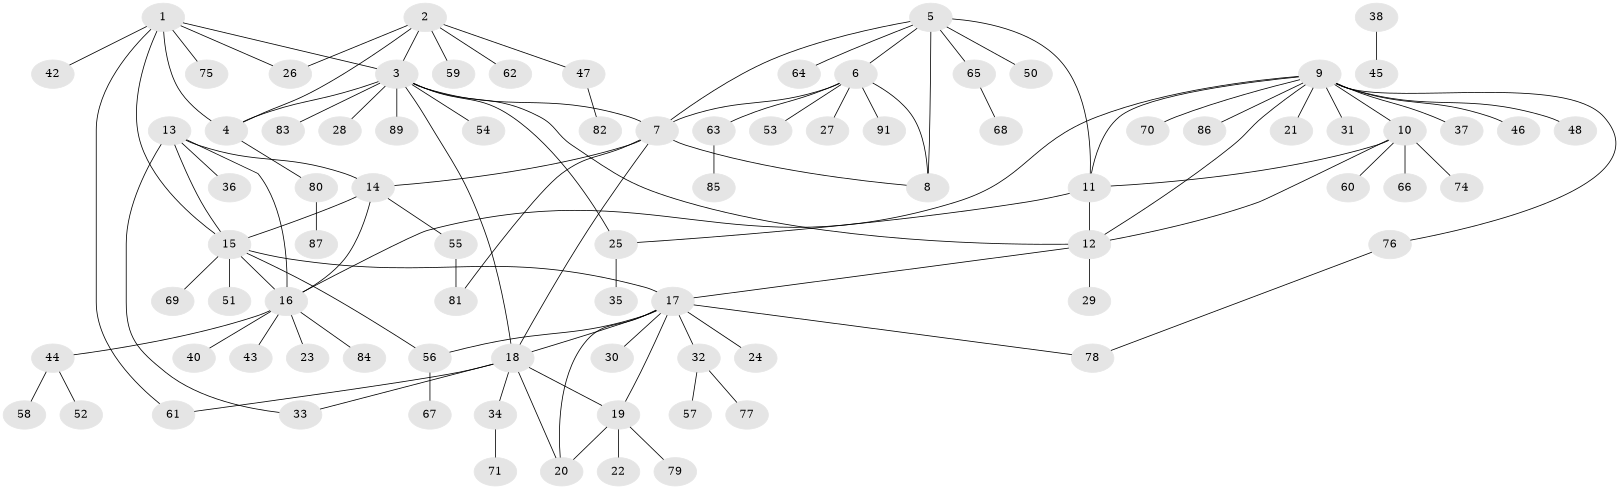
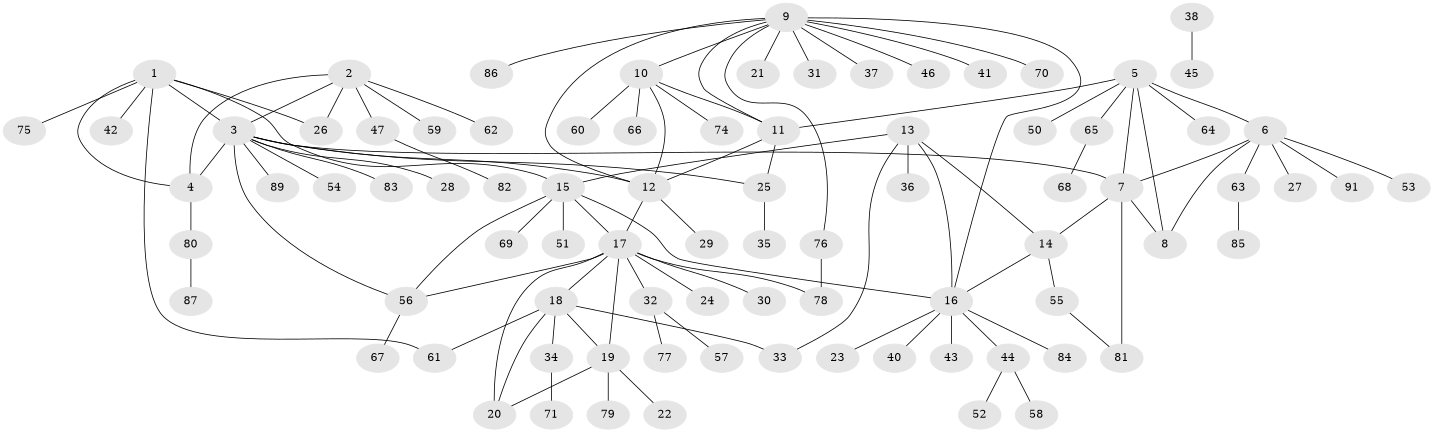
(1575, 131) -> (985, 74)
(476, 208) -> (287, 241)
(303, 218) -> none
(580, 242) -> none
